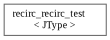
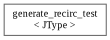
(55, 20) -> (55, 20)
